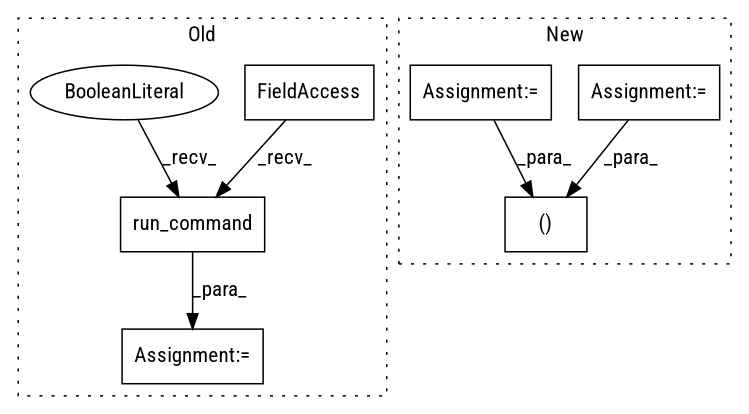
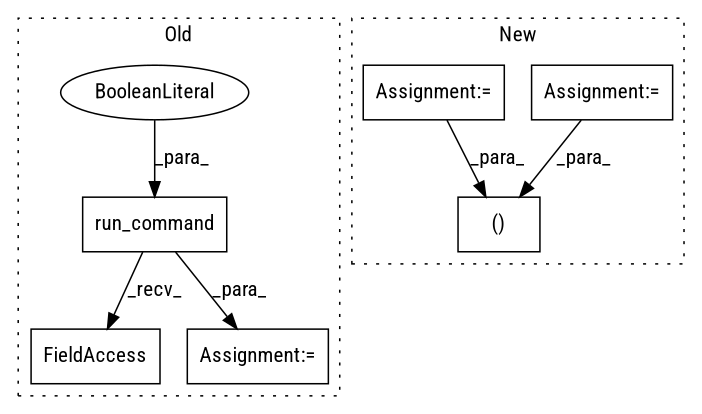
(256, 153) -> (128, 283)
(190, 158) -> (183, 158)
